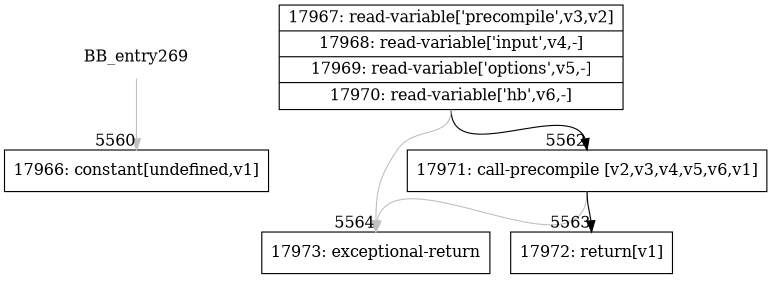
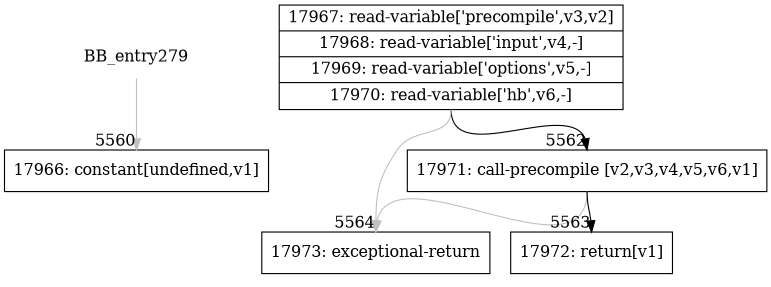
(137, 57) -> (137, 57)
